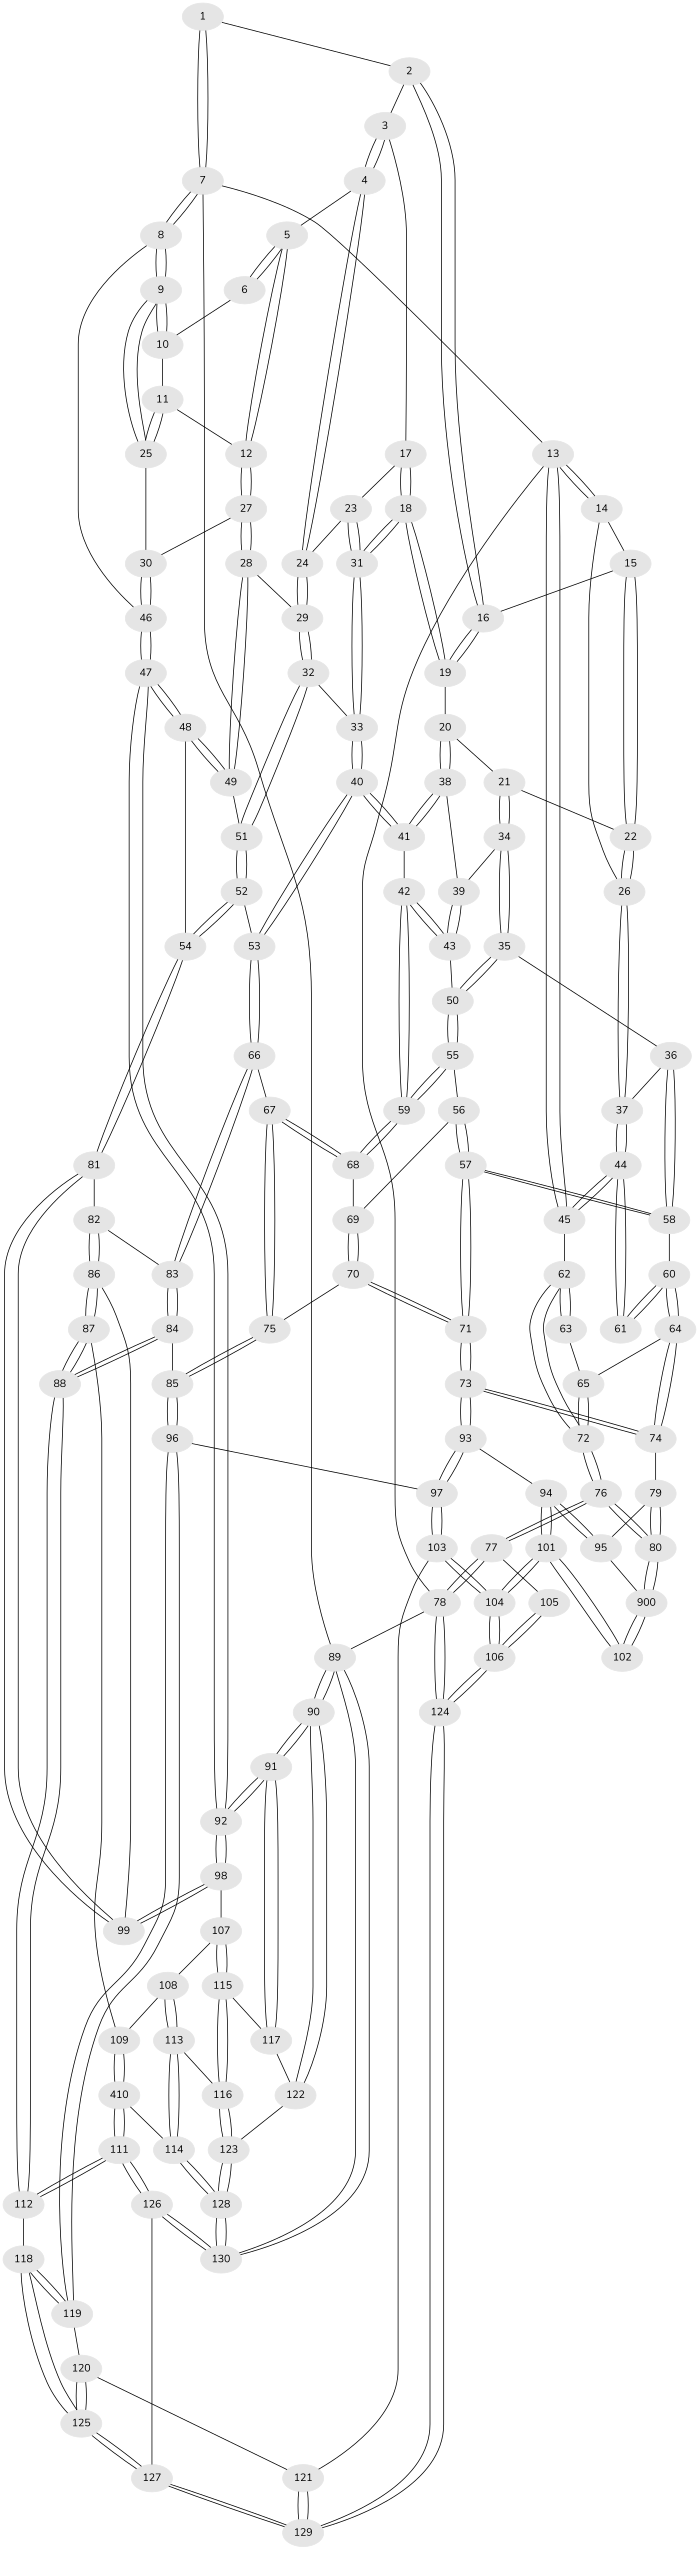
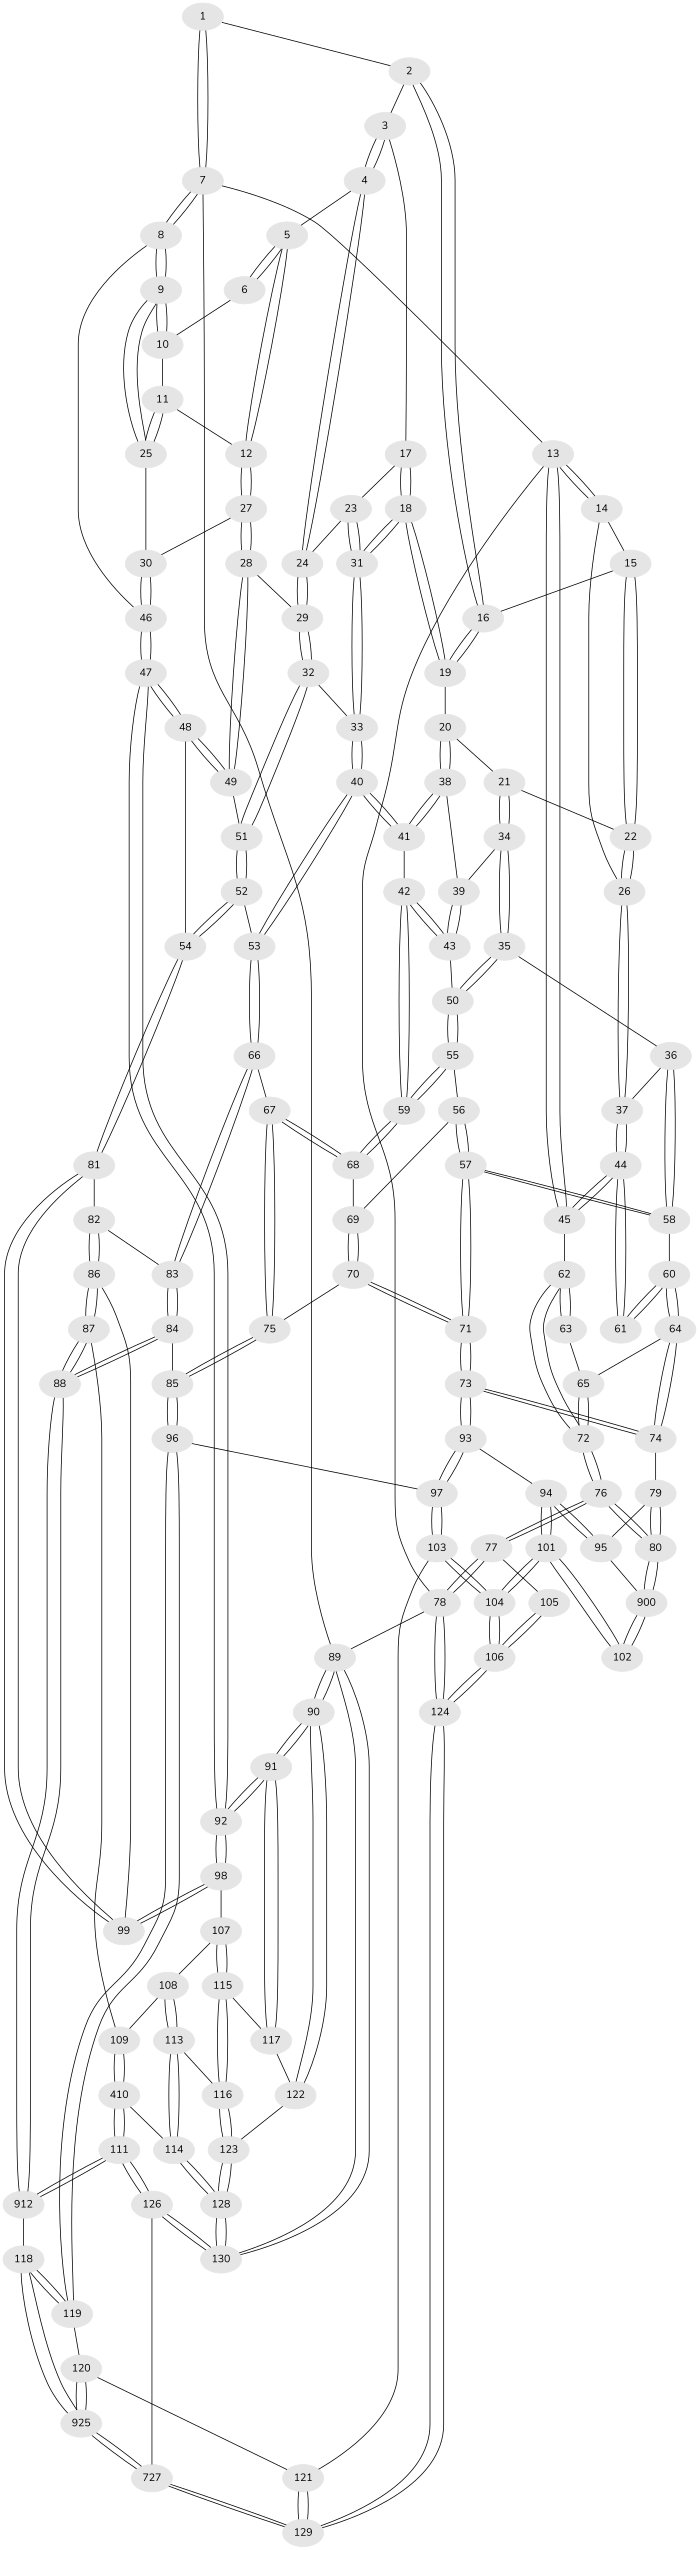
(24, 2205) -> (24, 2205)
(81, 2424) -> (81, 2424)
(152, 2478) -> (152, 2478)
